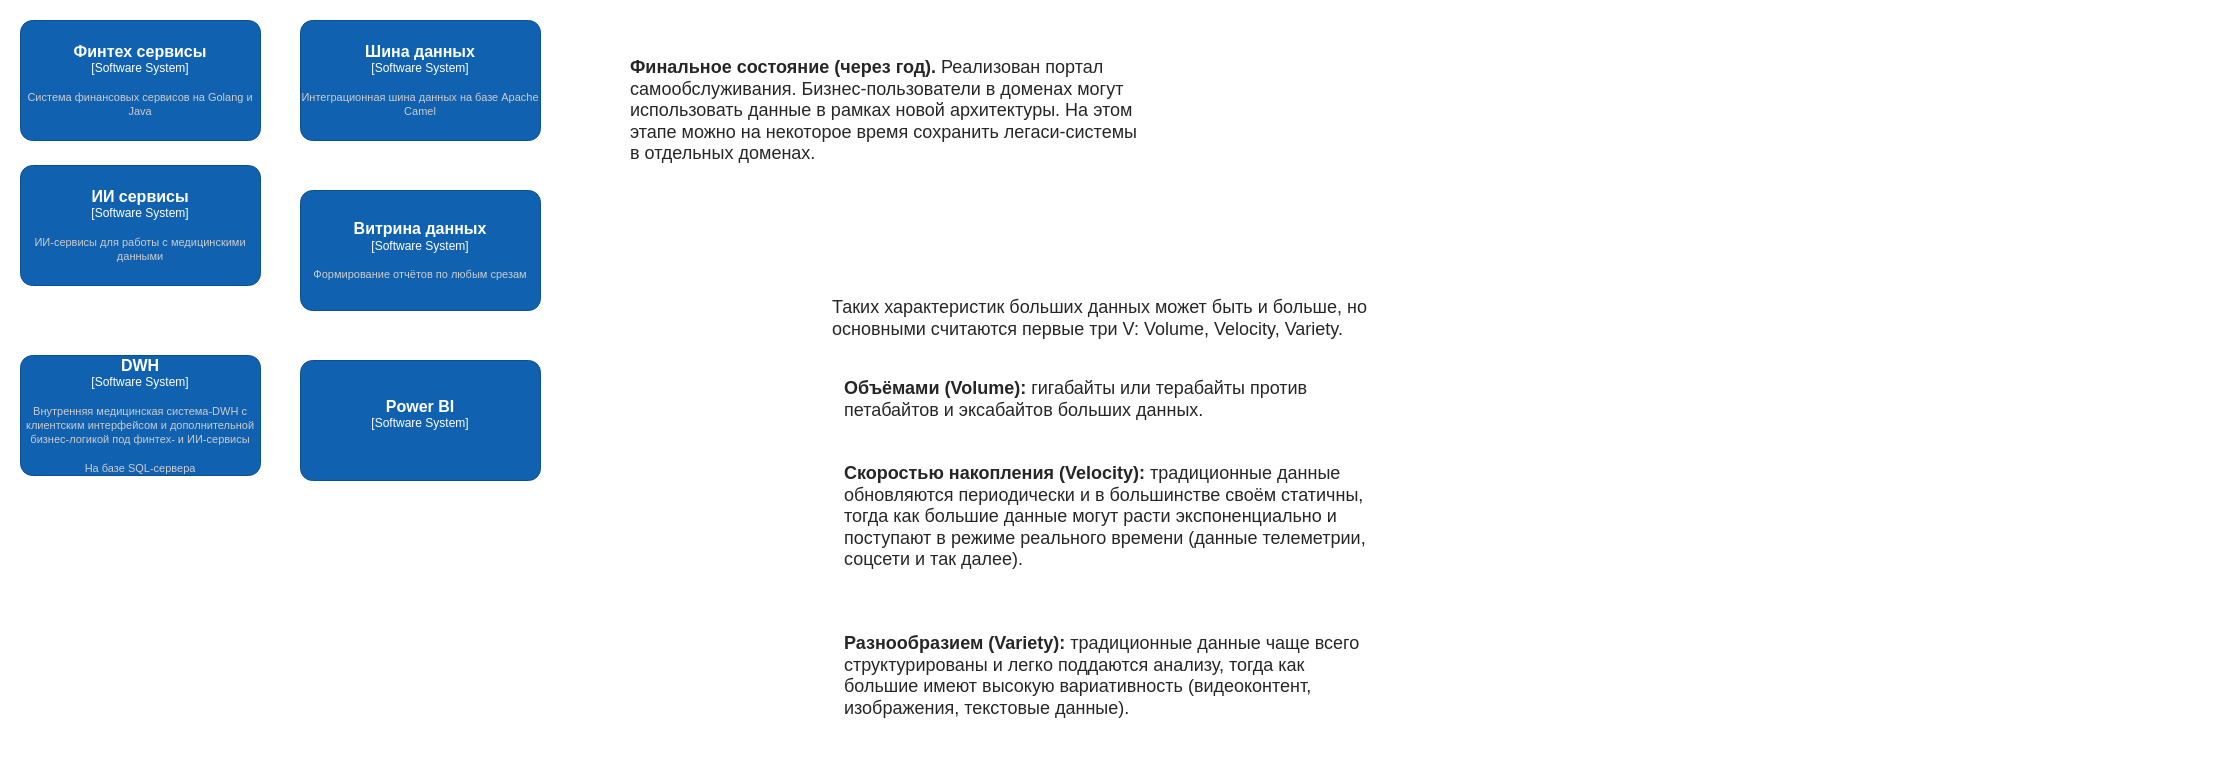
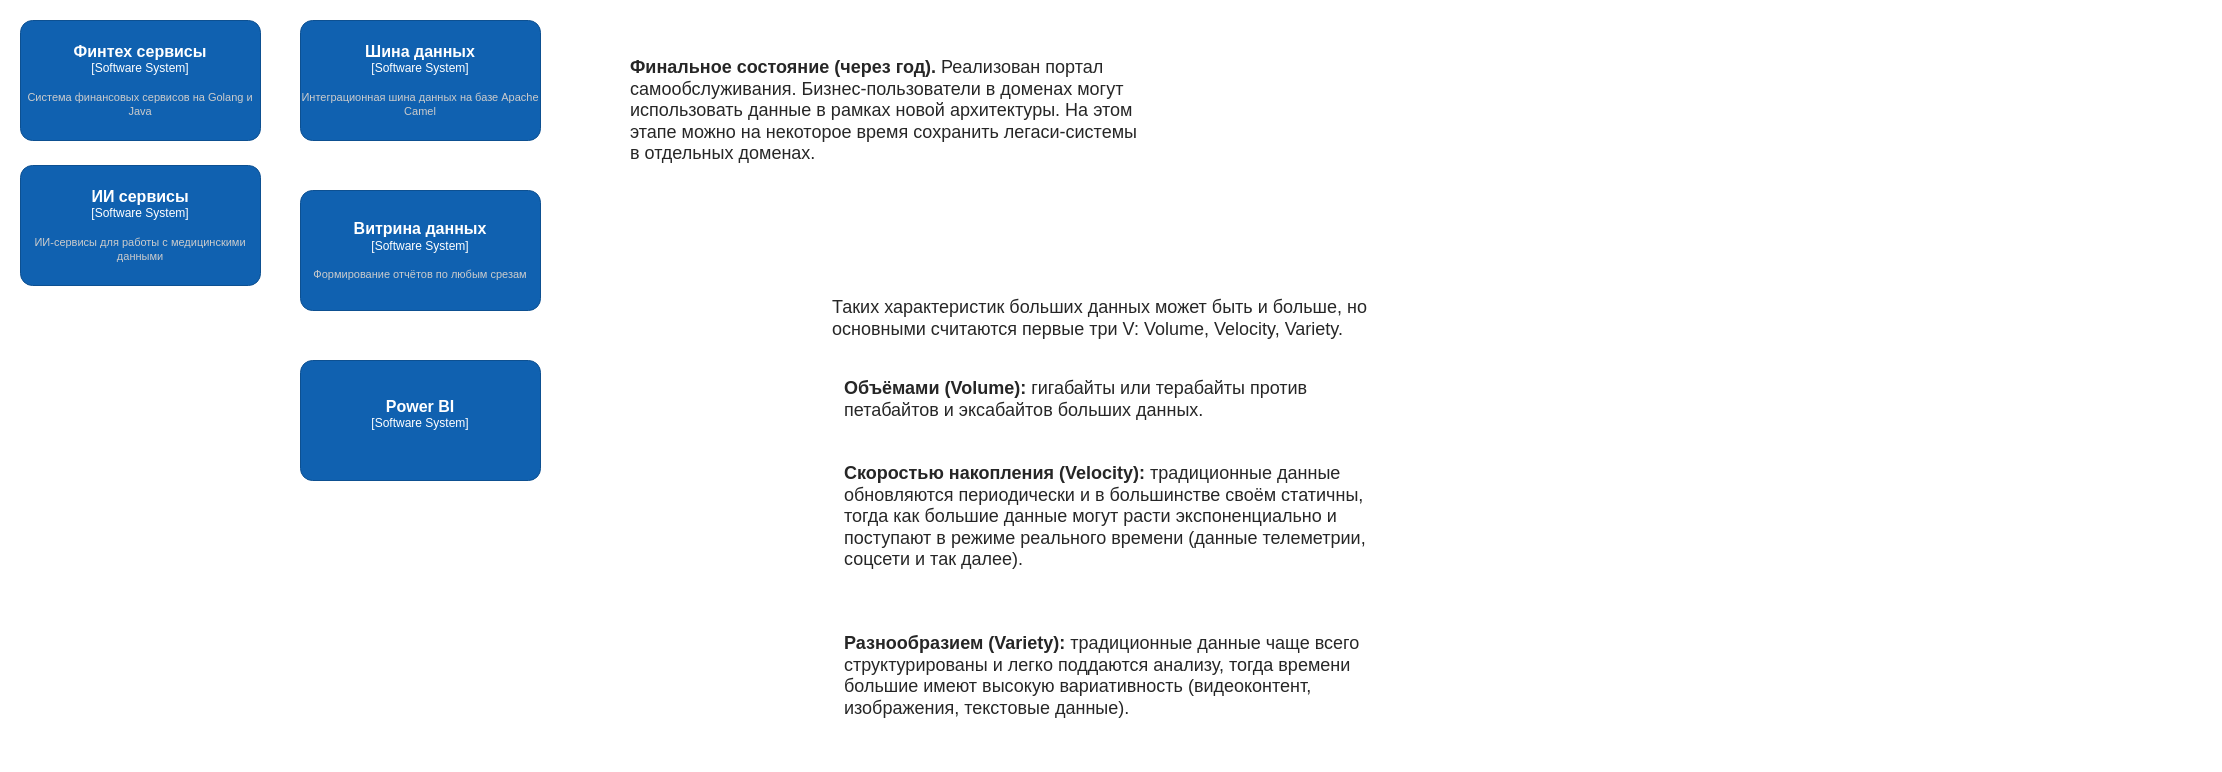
(141, 416) -> none
(1092, 639) -> (1092, 639)
